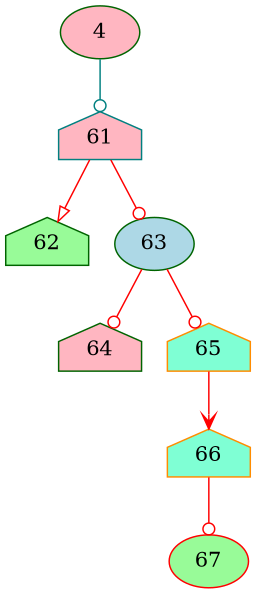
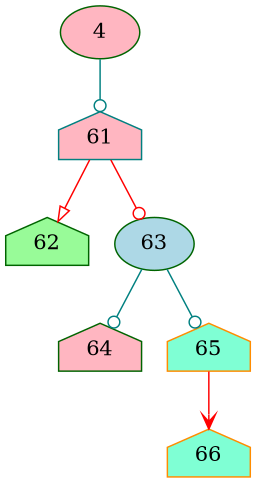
(129, 293) -> (129, 293)
(180, 293) -> (180, 293)
(209, 561) -> none
